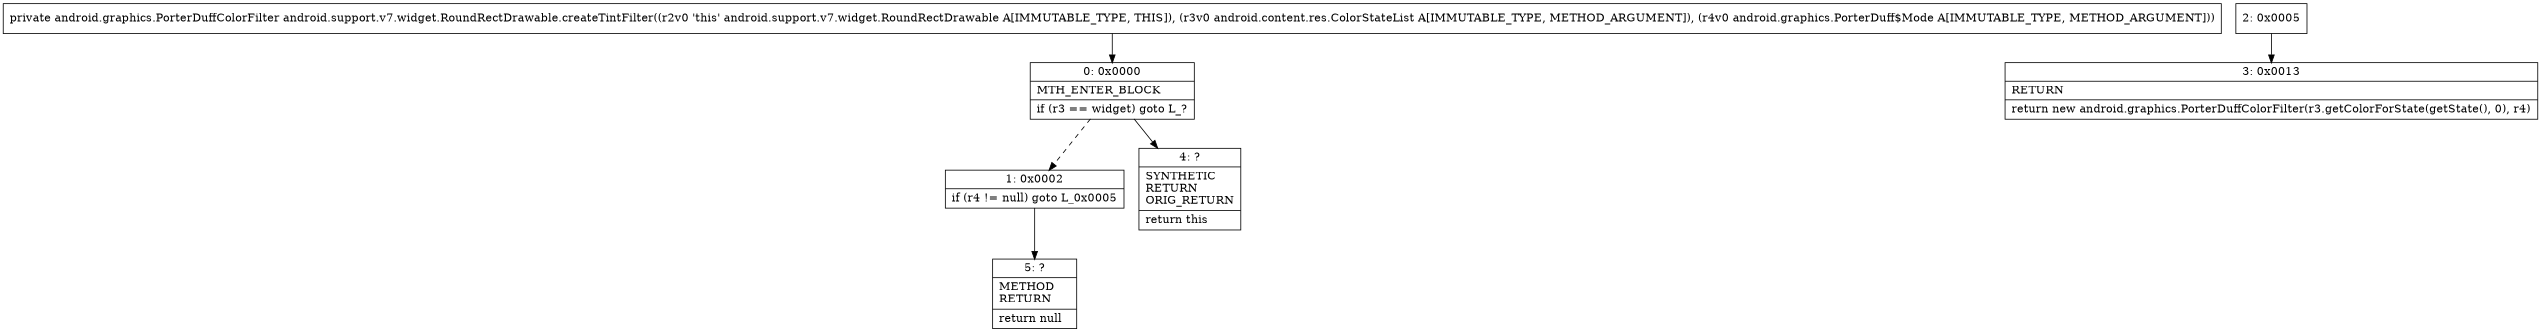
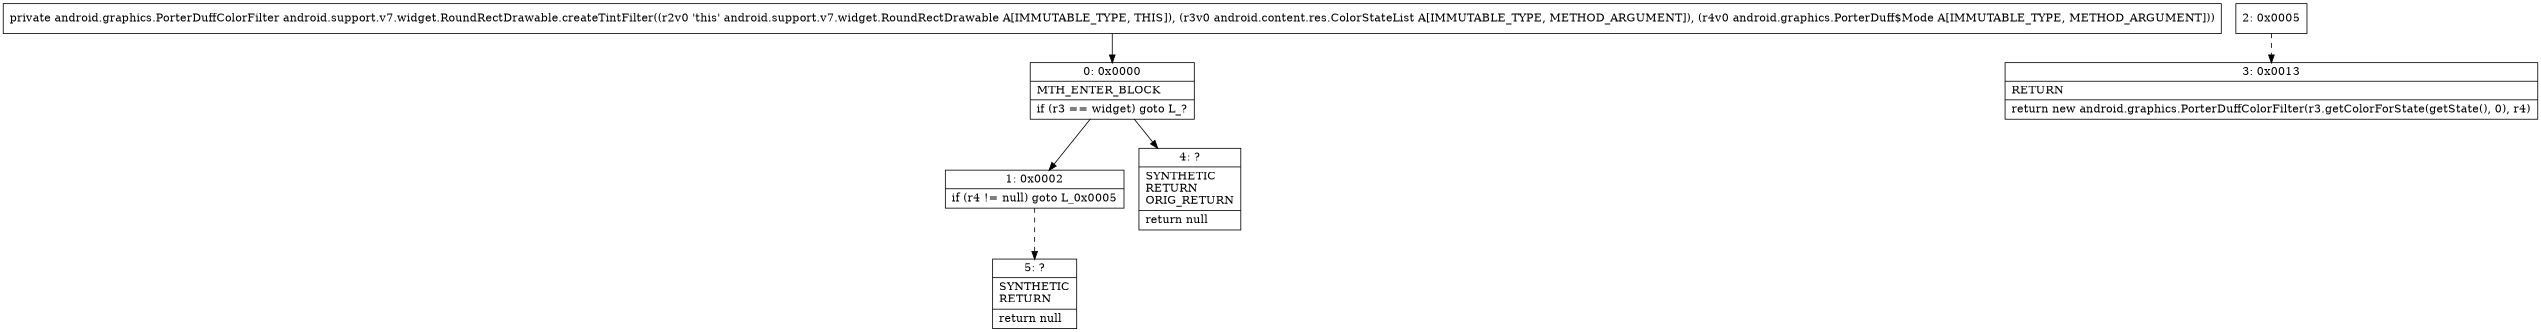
(2271, 44) -> (2271, 44)
(1072, 142) -> (1072, 142)
(1177, 220) -> (1177, 220)
(1035, 230) -> (1035, 230)
(1027, 287) -> (1035, 287)
